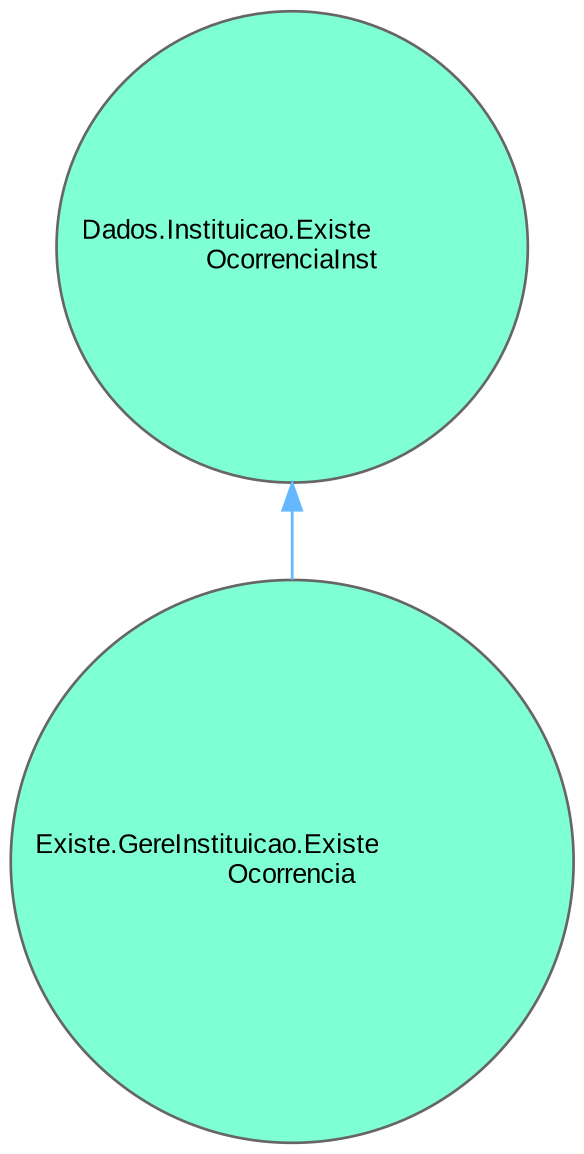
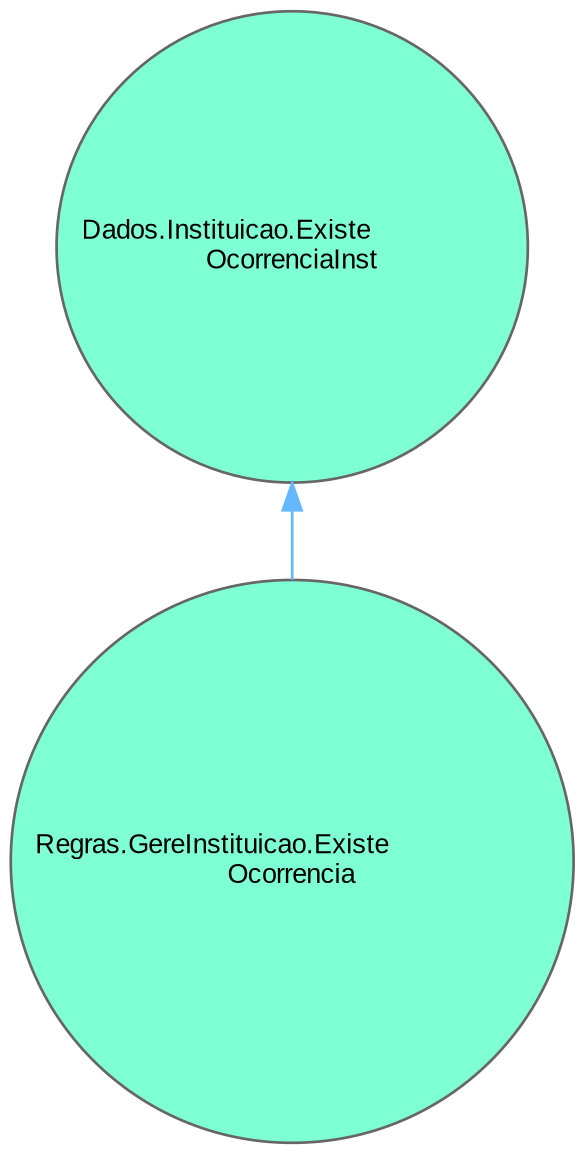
(292, 861) -> (292, 861)
